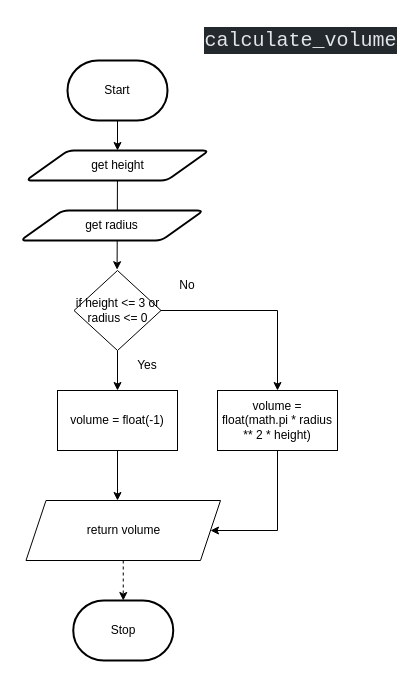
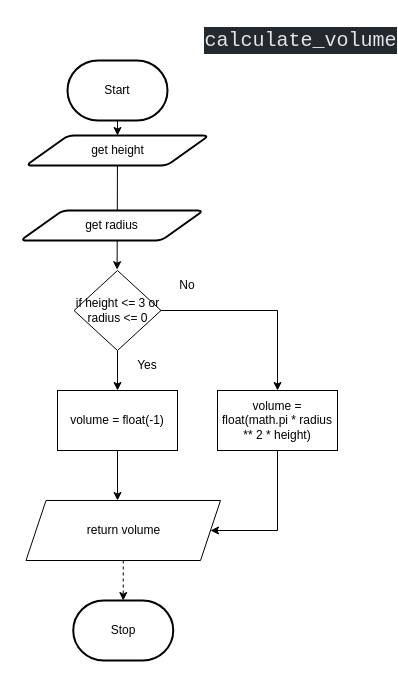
(118, 166) -> (118, 151)
